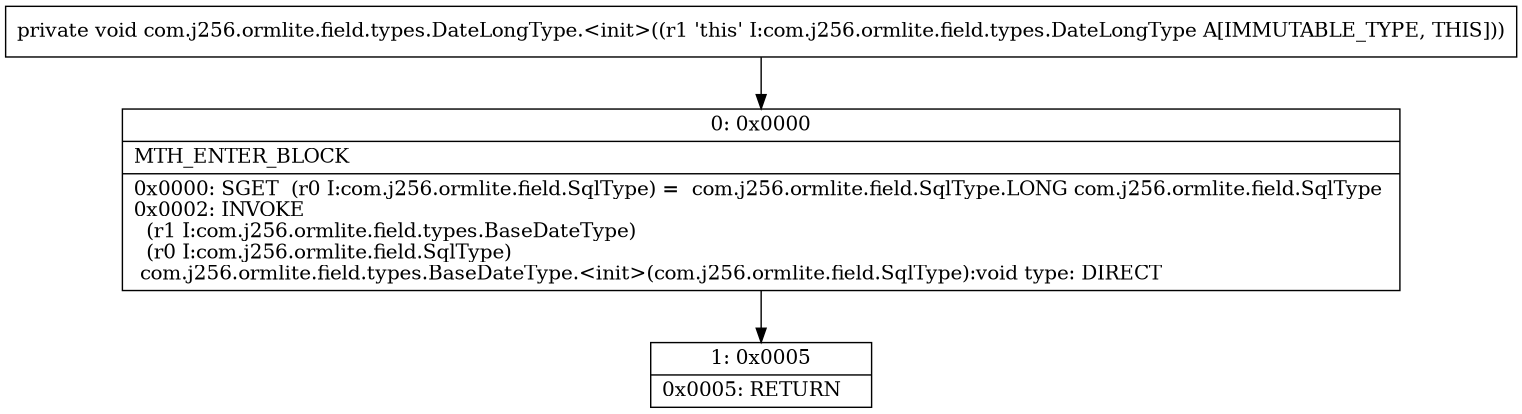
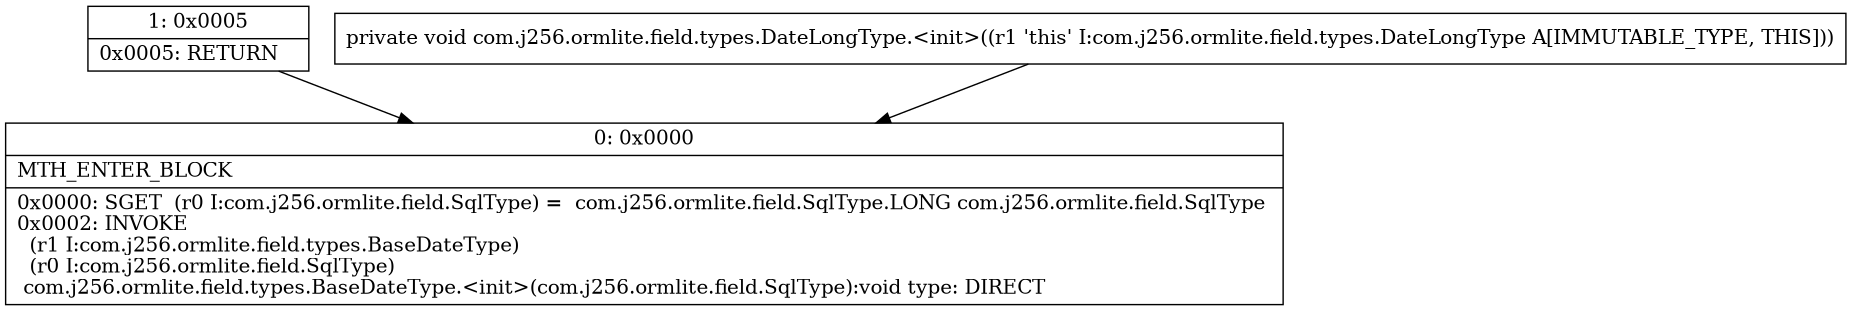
(761, 309) -> (339, 94)
